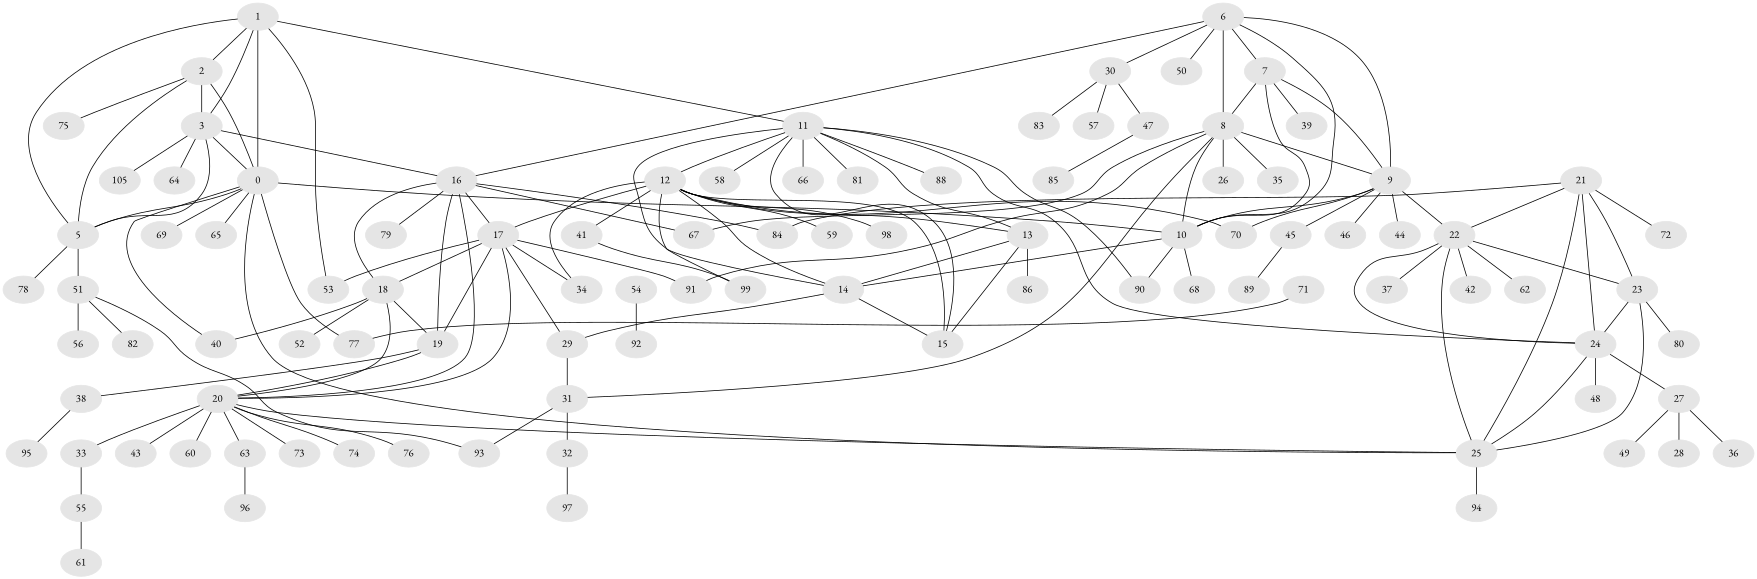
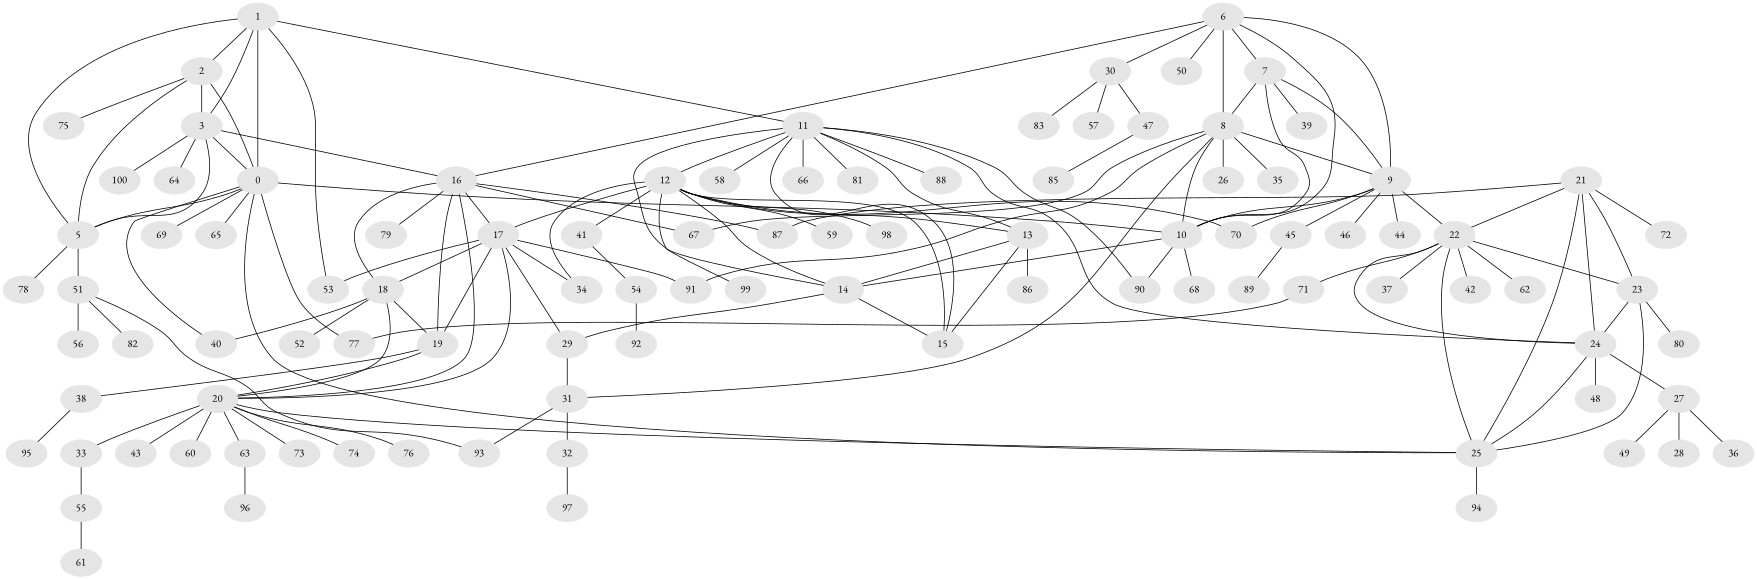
(120, 180) -> (120, 180)
(777, 235) -> (777, 235)
(664, 262) -> (615, 269)
none -> (1358, 269)
